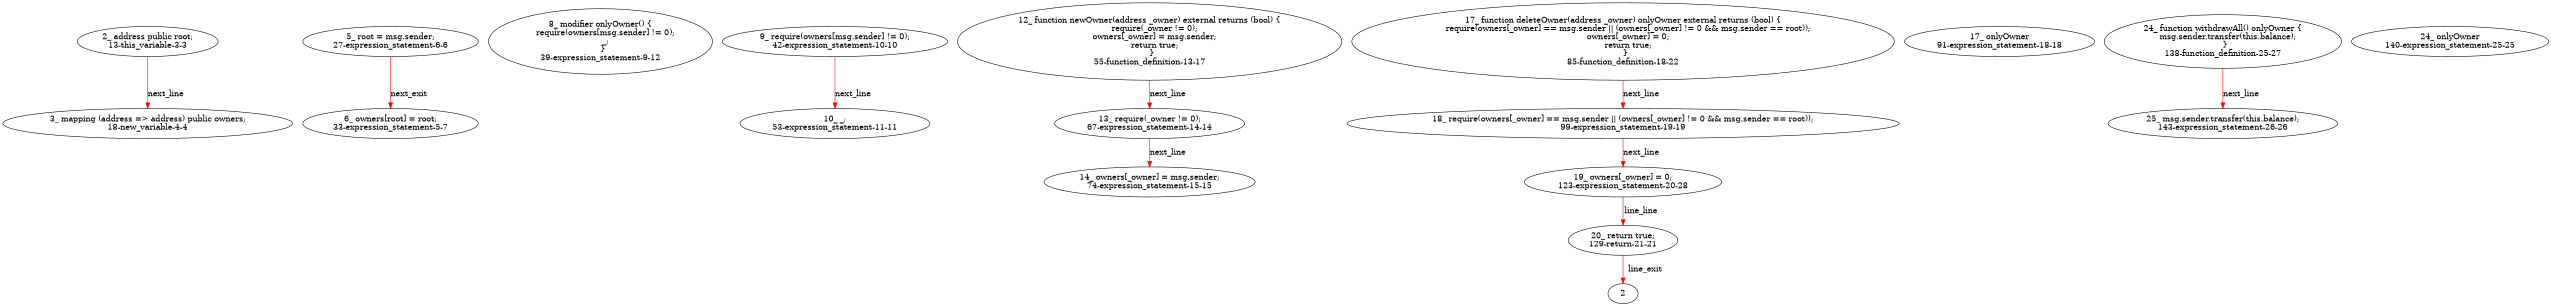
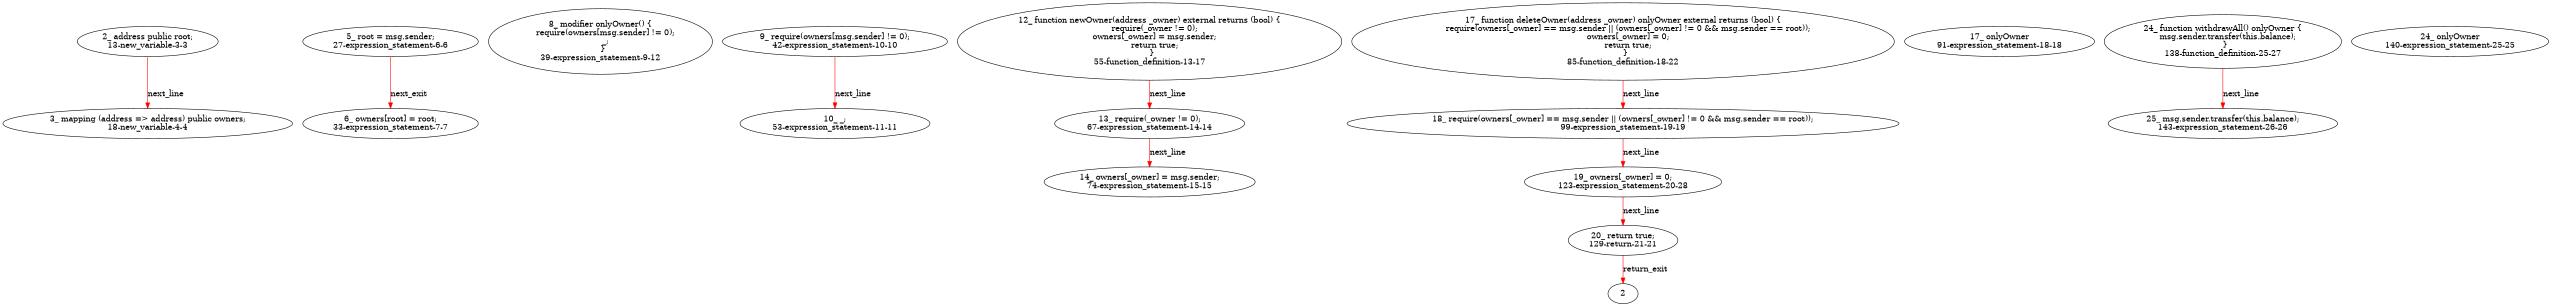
(148, 41) -> (148, 41)
(391, 124) -> (391, 124)
(1641, 211) -> (1641, 211)
(1645, 269) -> (1645, 269)
